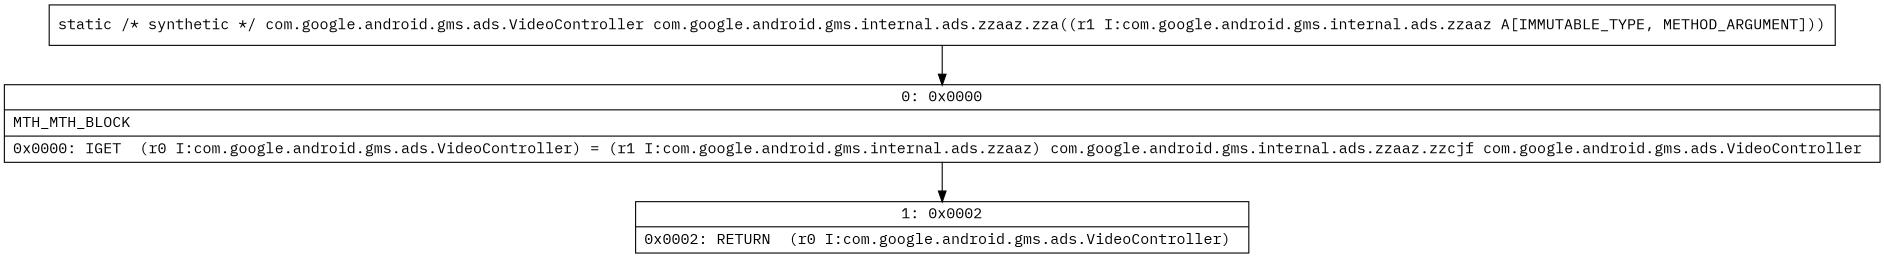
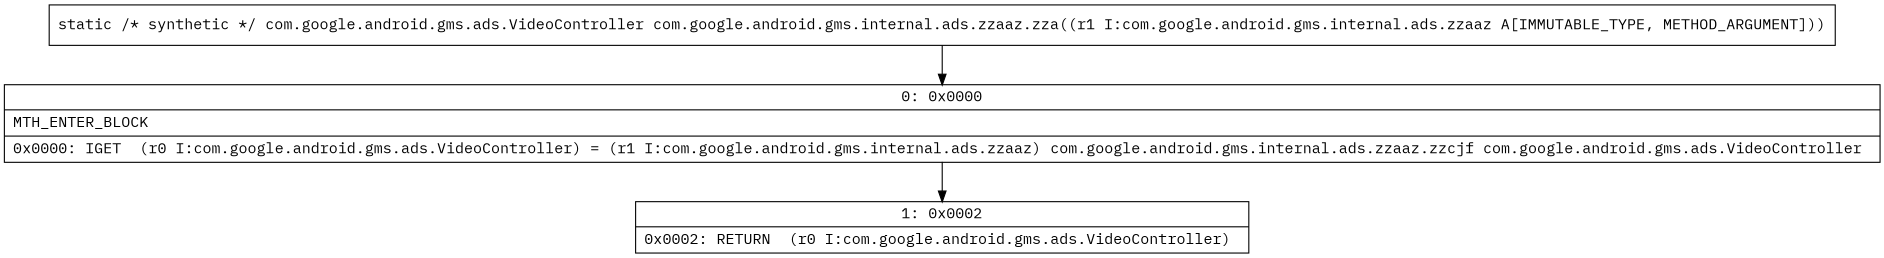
(72, 122) -> (81, 122)
